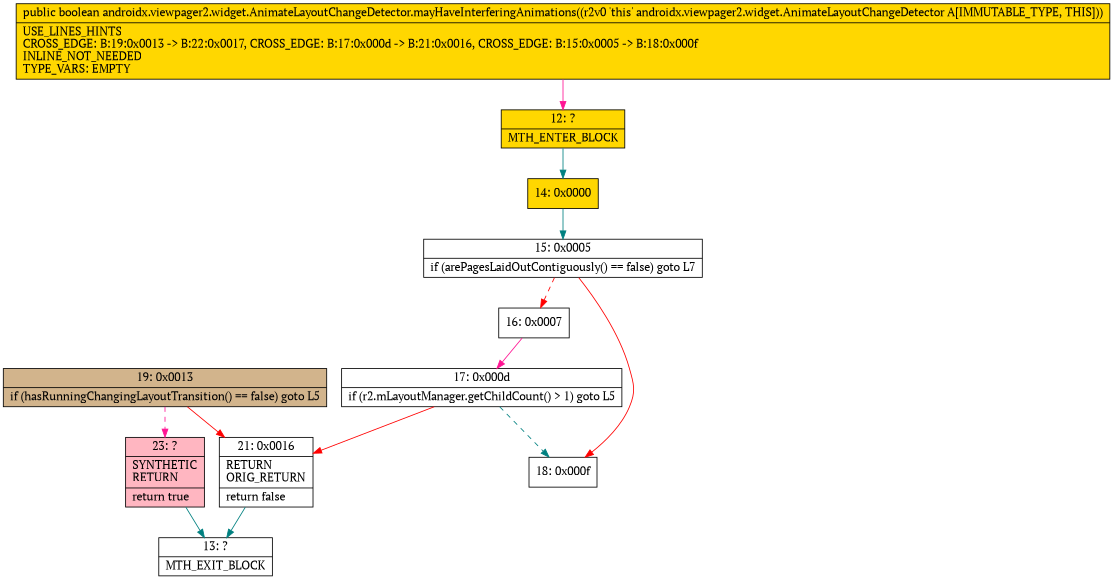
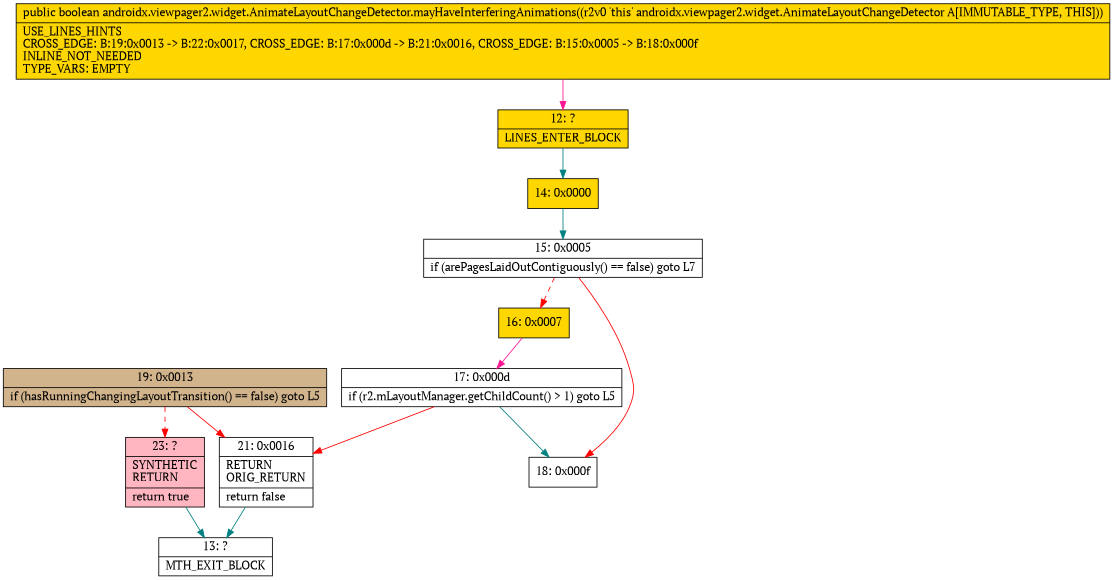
(563, 138) -> (563, 138)
(534, 323) -> (534, 323)
(165, 418) -> (165, 418)
(521, 429) -> (521, 429)
